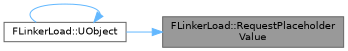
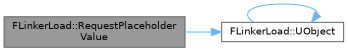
(139, 32) -> (198, 32)
